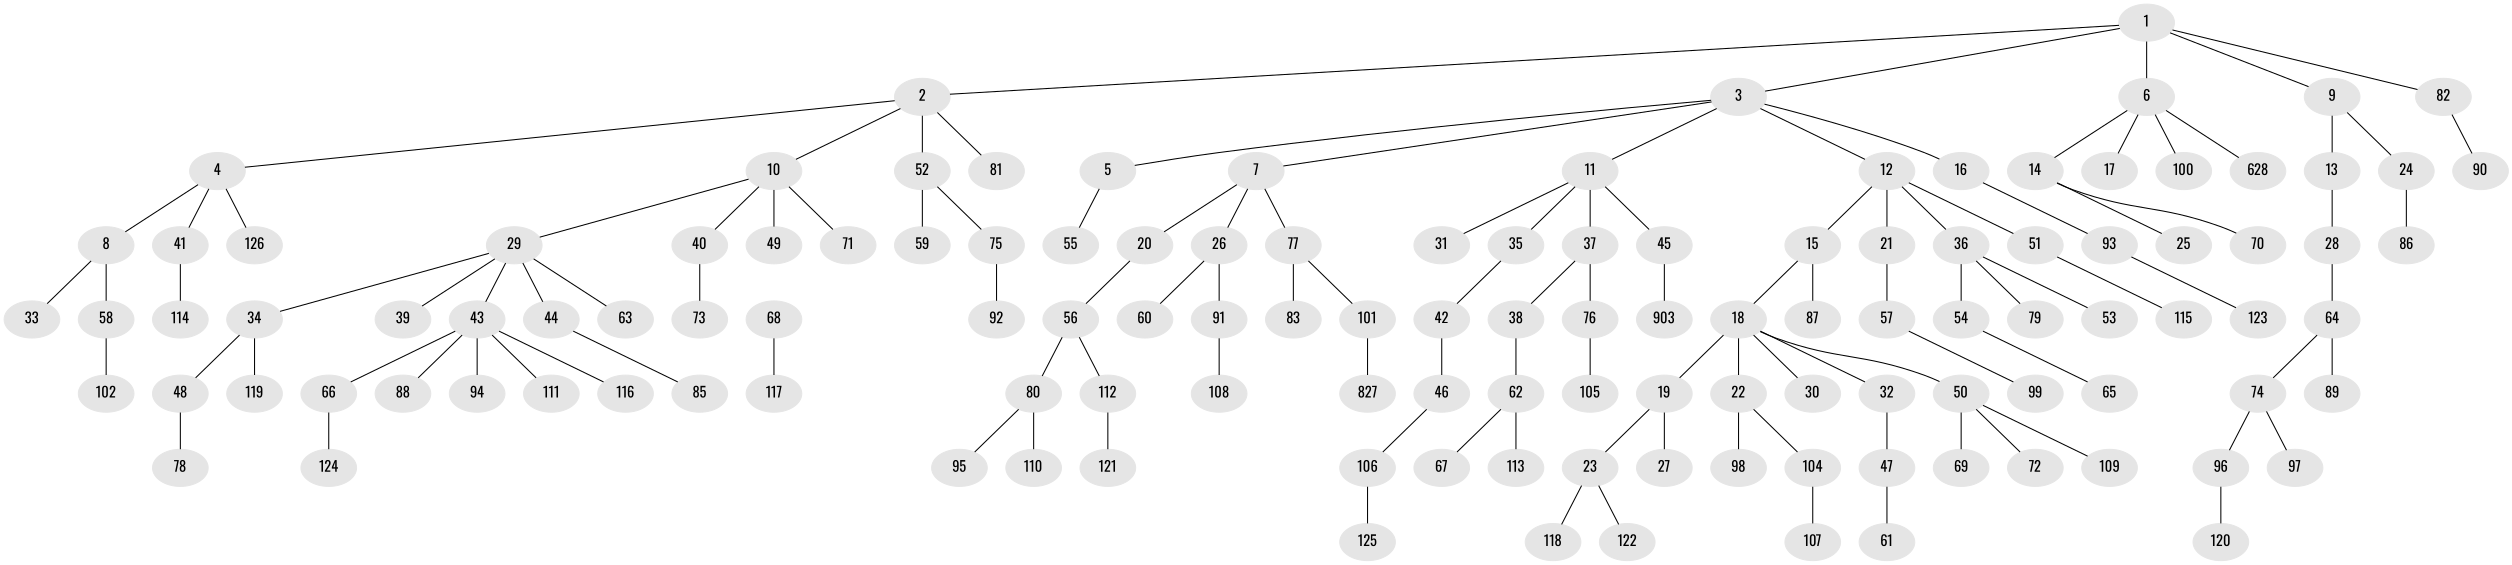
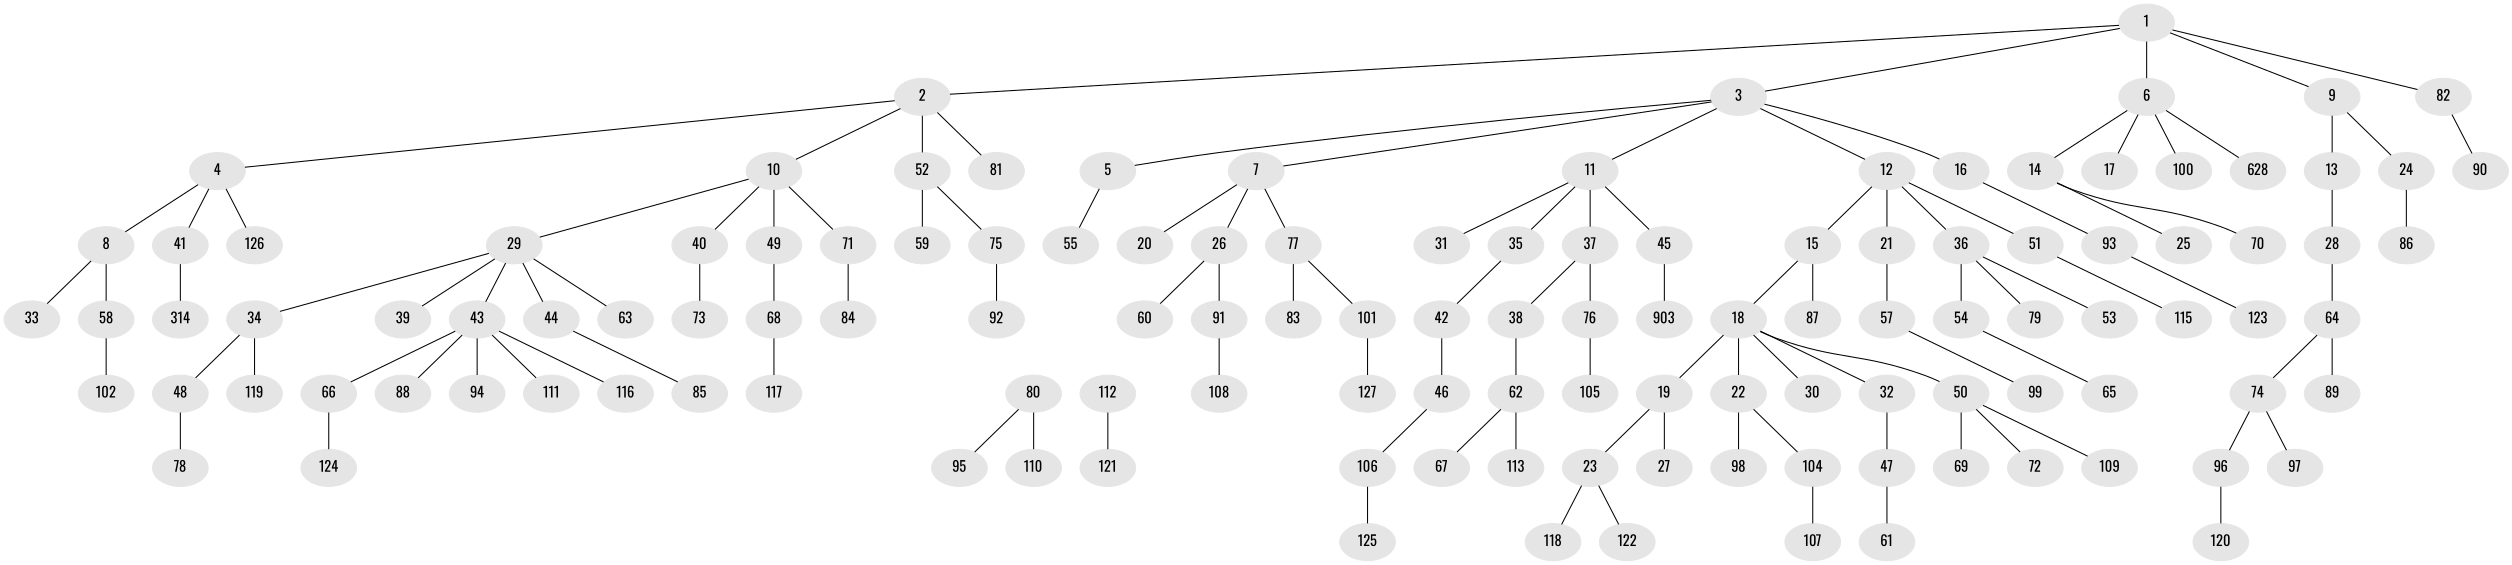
none -> (774, 282)
(180, 319) -> (180, 319)
none -> (848, 319)
(1071, 319) -> none
(1368, 394) -> (1368, 394)
